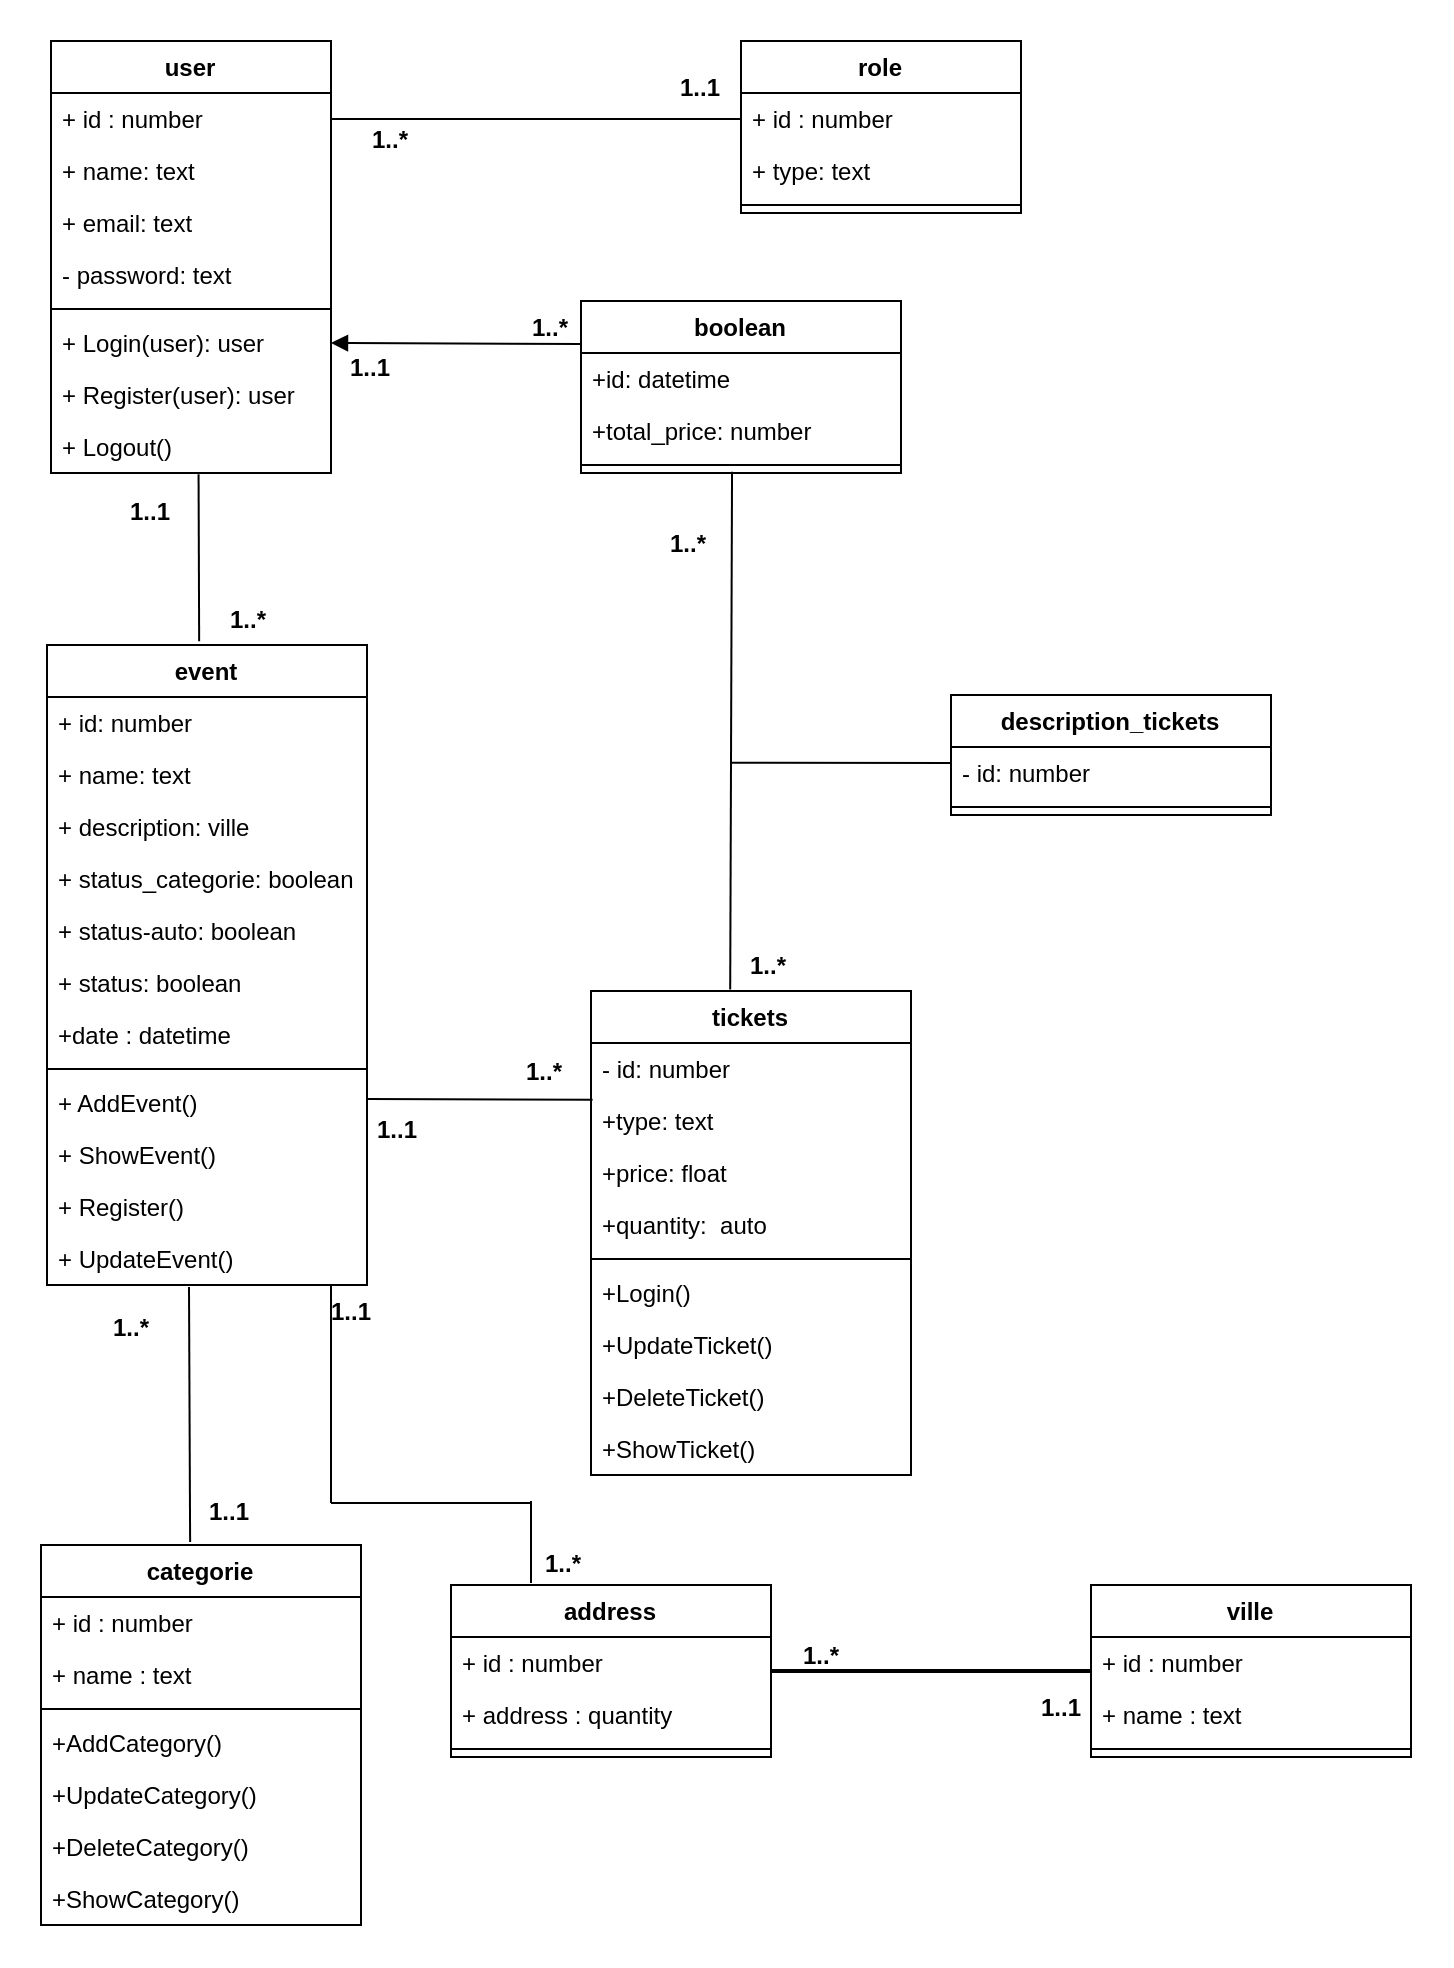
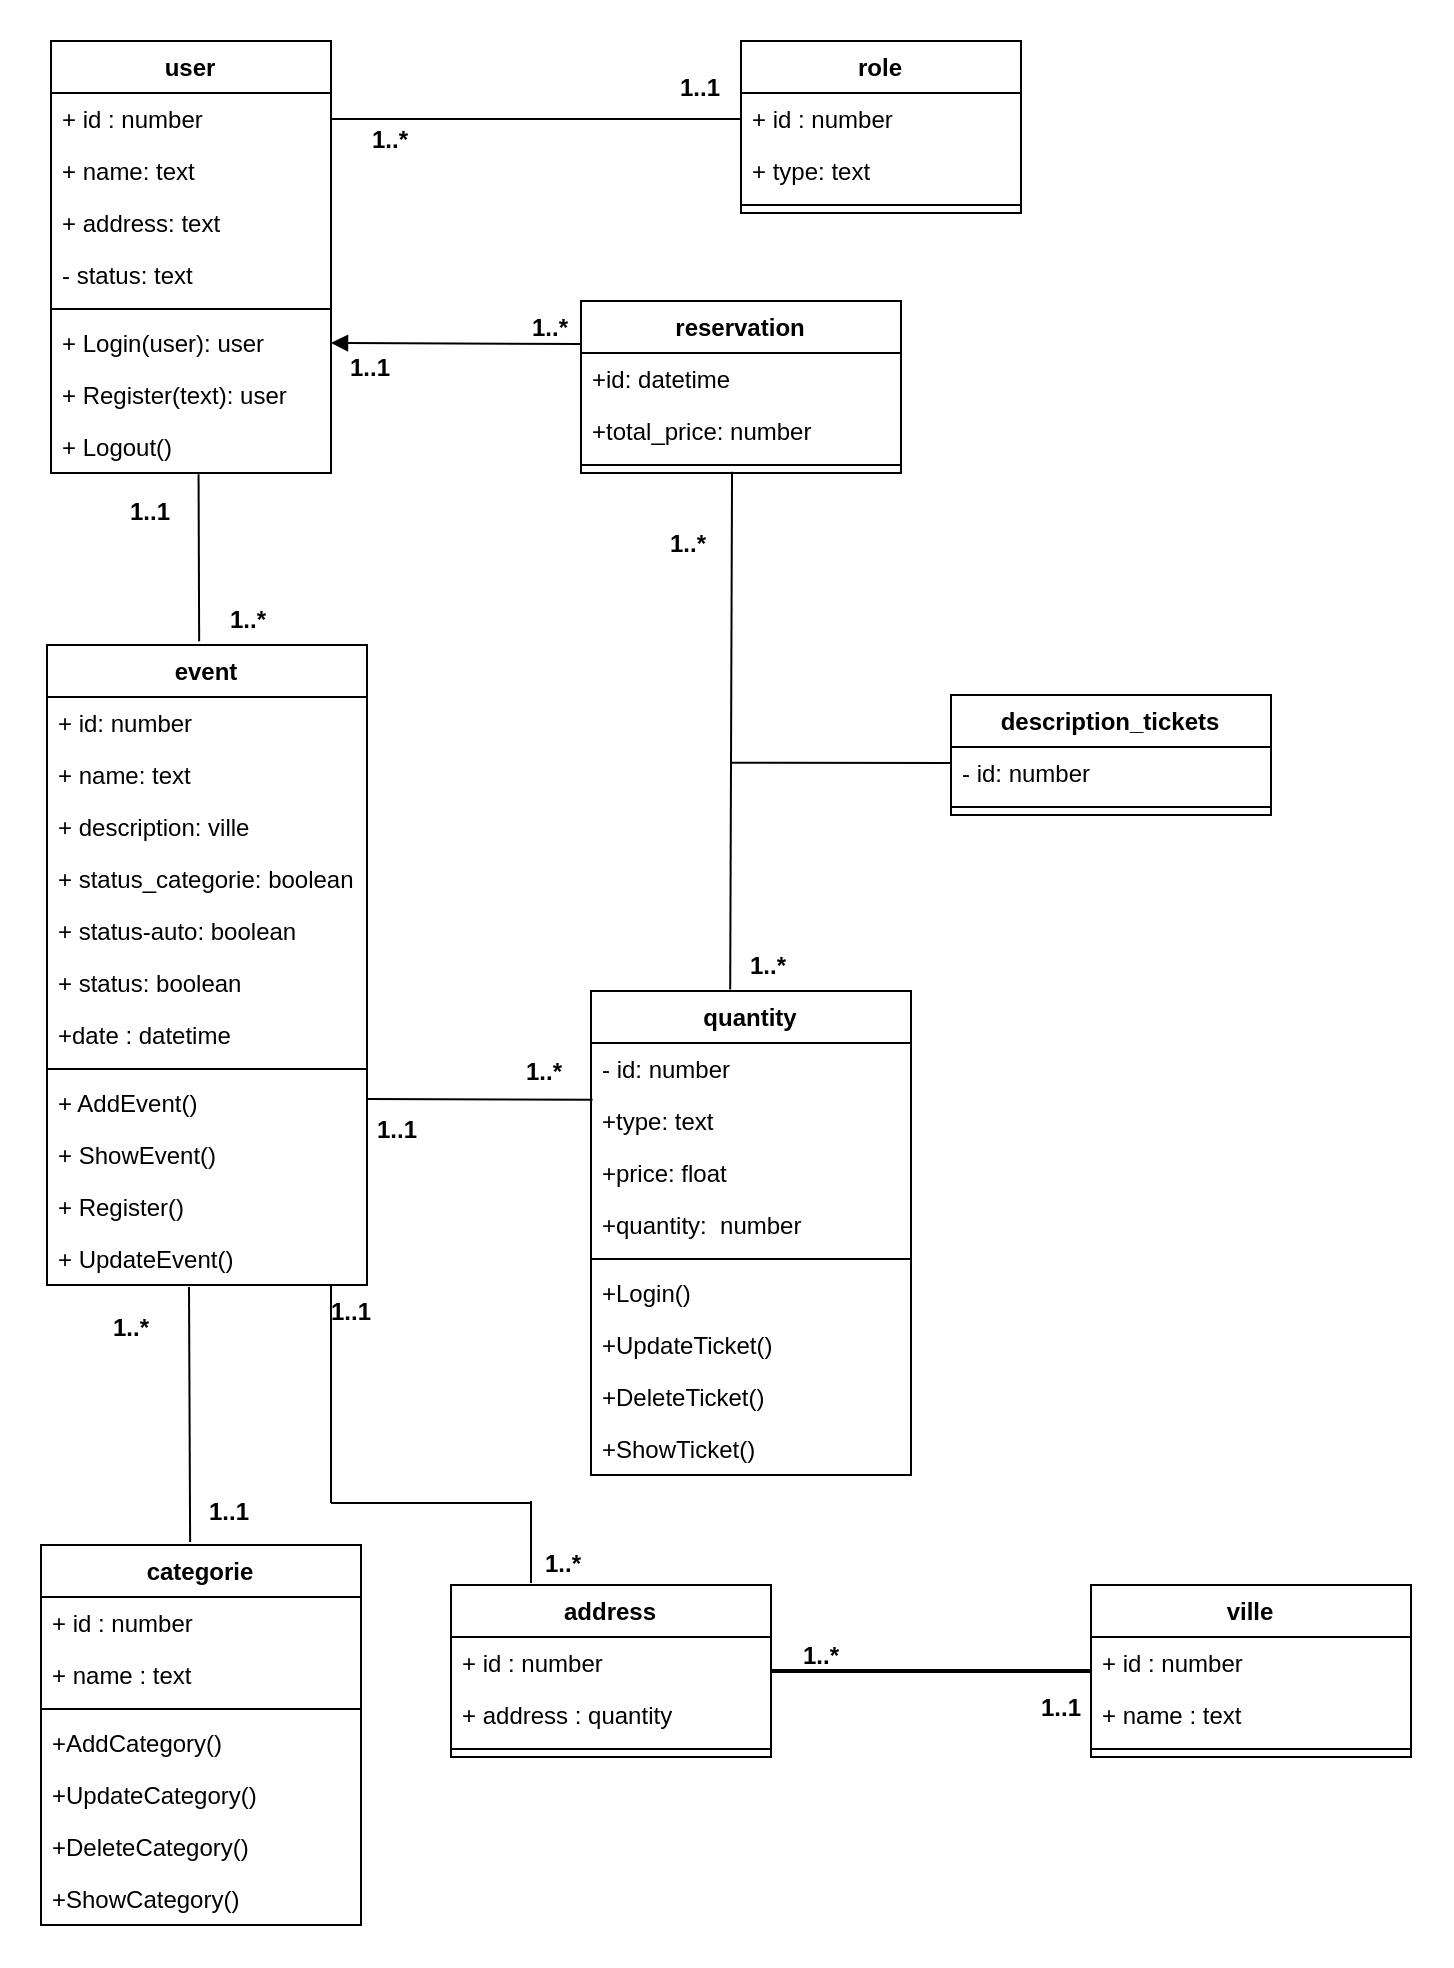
(134, 224) -> (153, 224)
(160, 276) -> (147, 276)
(740, 328) -> (740, 328)
(197, 396) -> (197, 396)
(750, 1018) -> (750, 1018)
(700, 1226) -> (714, 1226)
